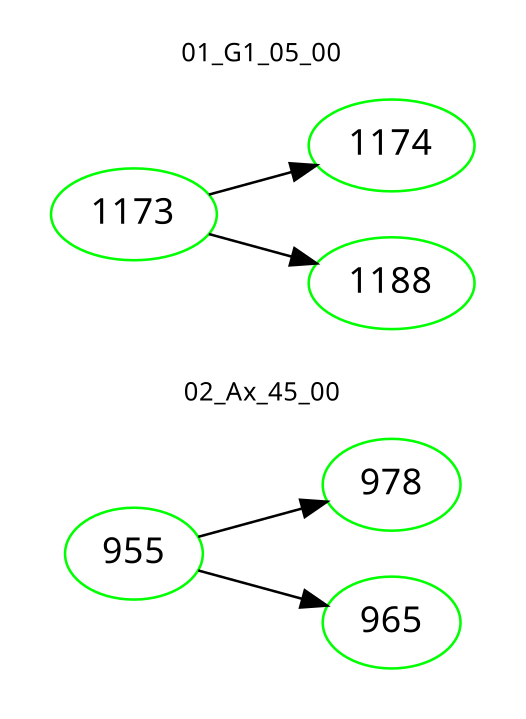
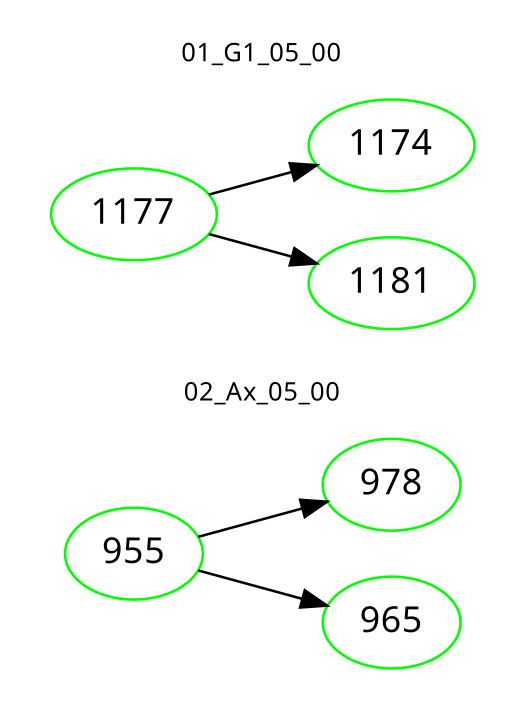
(134, 214) -> (134, 214)
(392, 283) -> (392, 283)
(263, 394) -> (263, 394)
